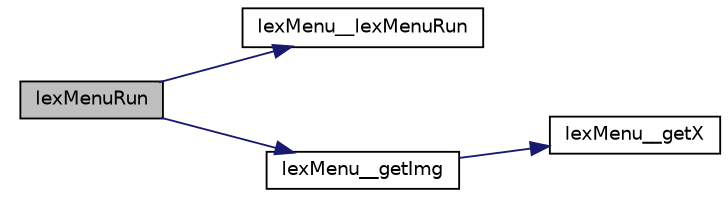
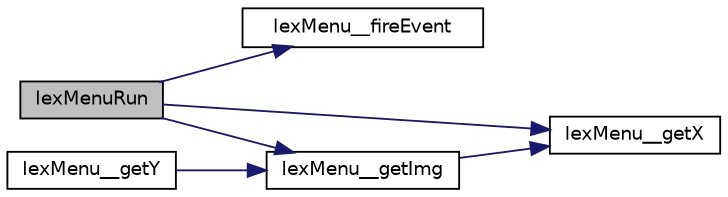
(363, 28) -> (363, 28)
none -> (347, 116)
none -> (92, 170)
